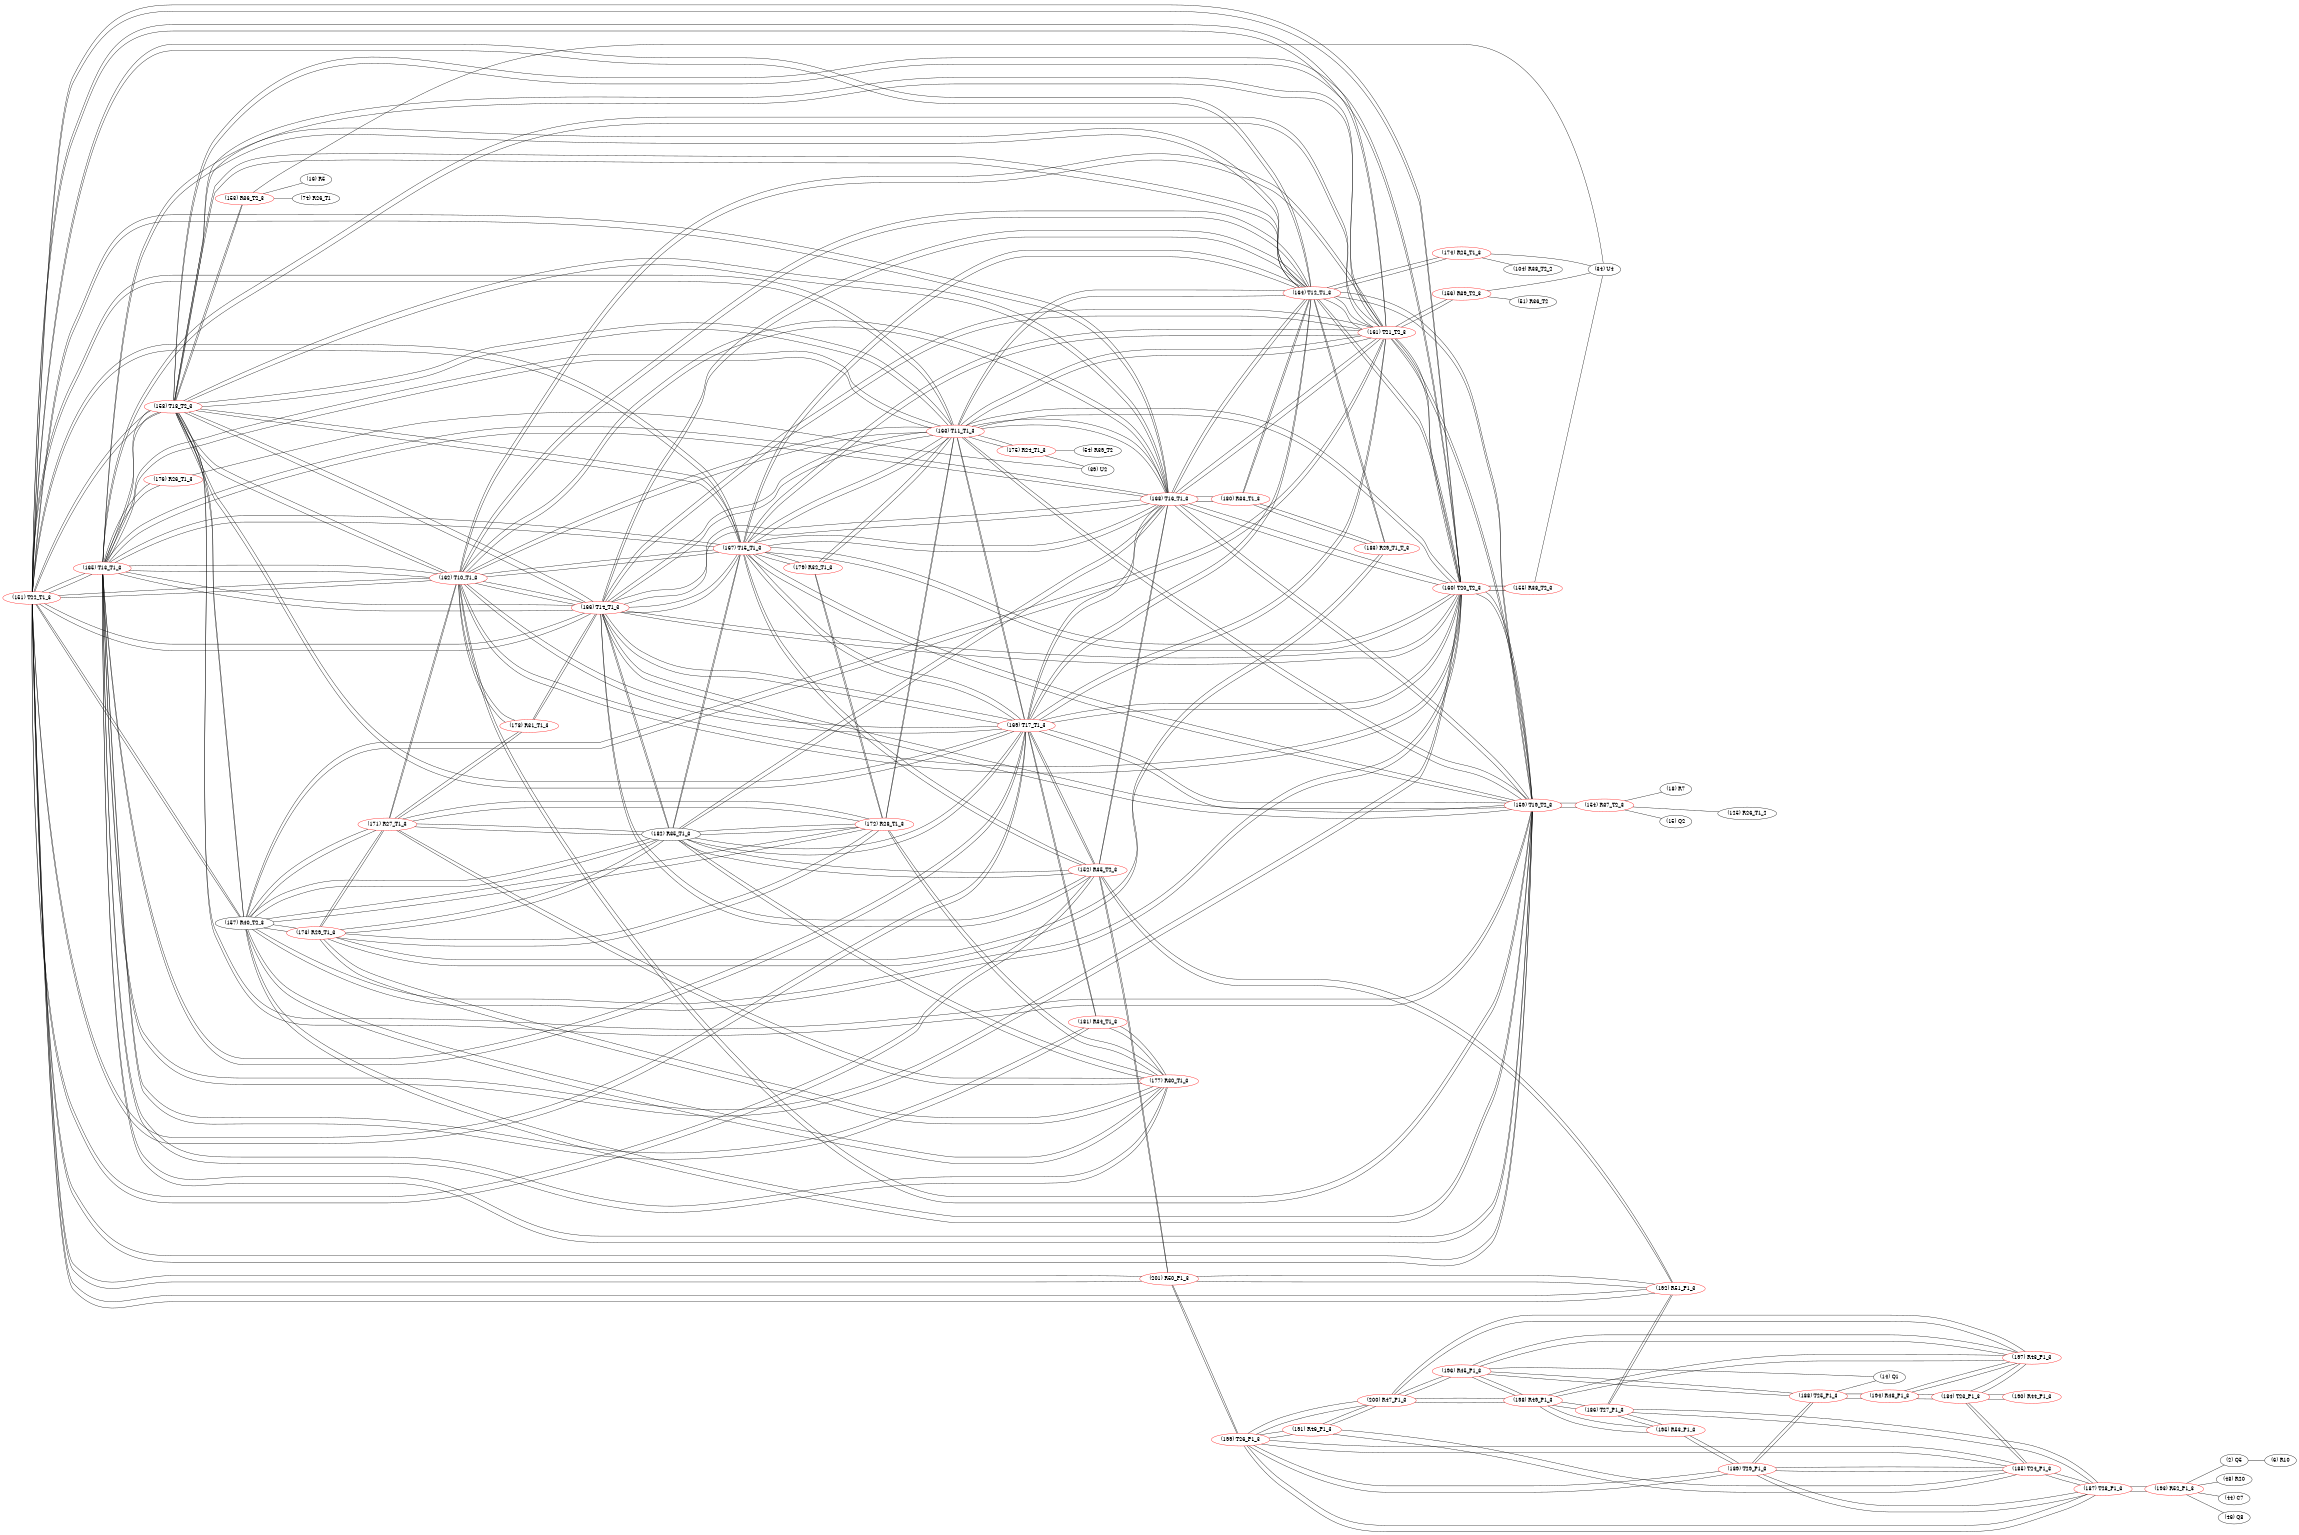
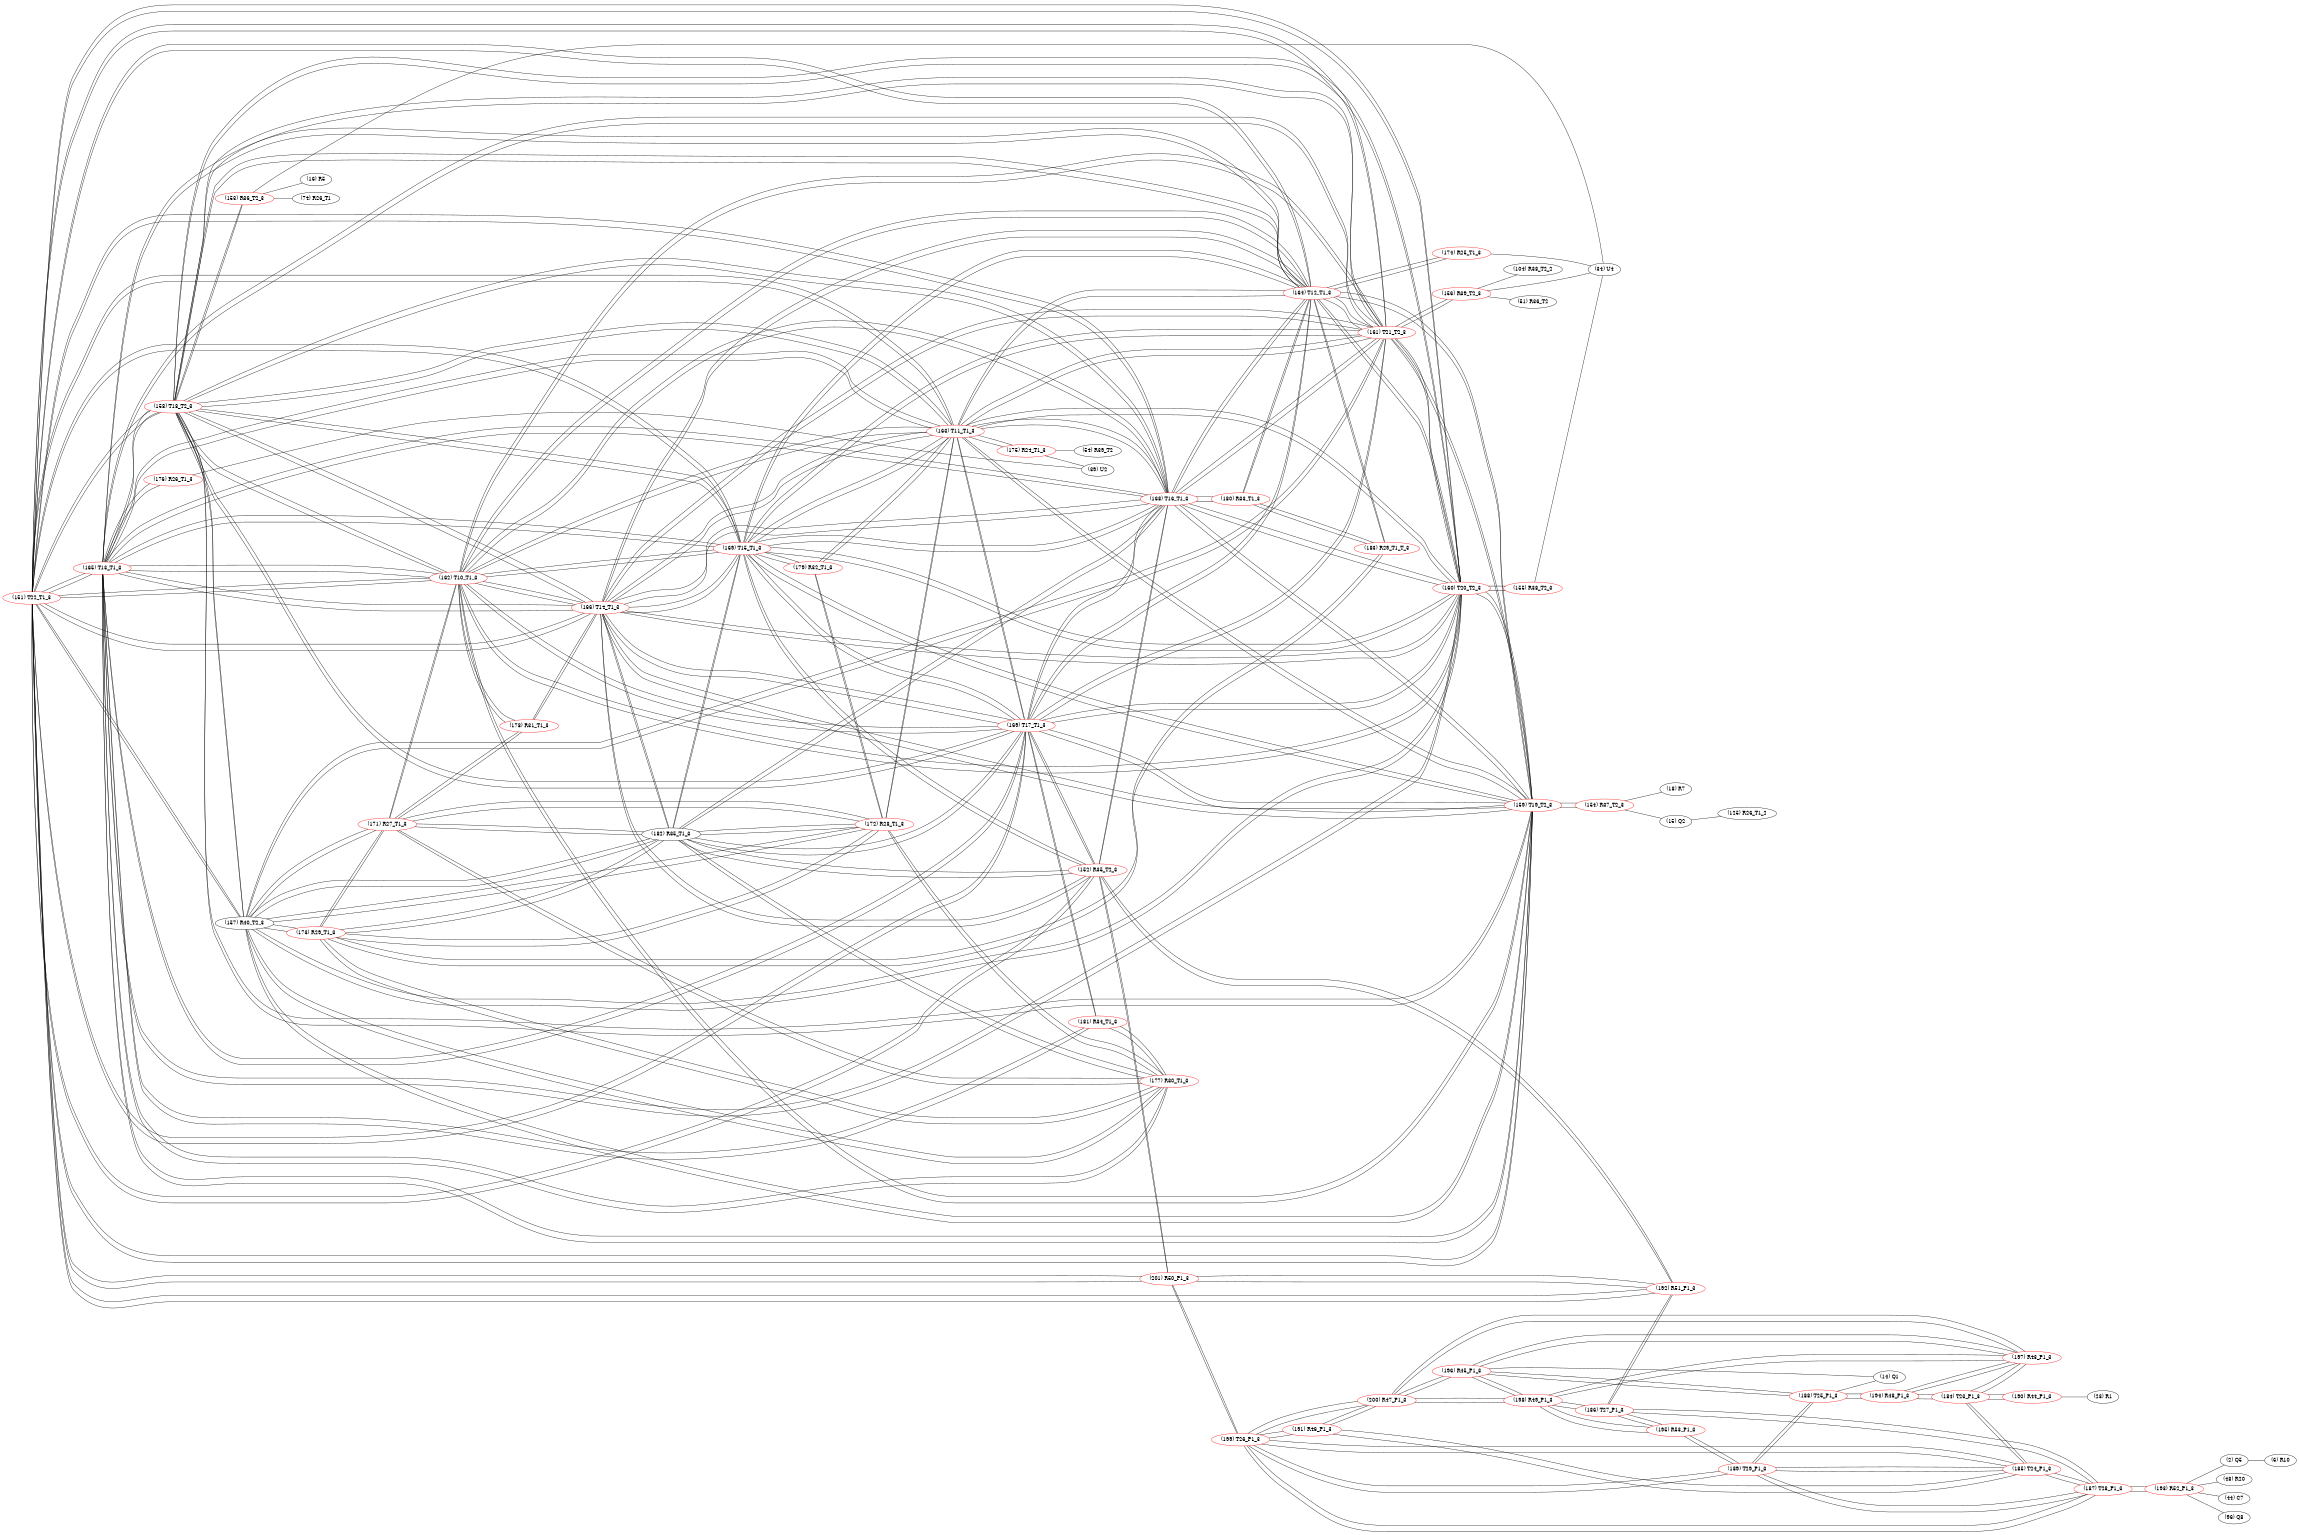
(1497, 261) -> (1497, 282)
(742, 549) -> (742, 549)
(1676, 809) -> (1706, 818)
none -> (2103, 1397)
(2234, 1518) -> (2234, 1518)
